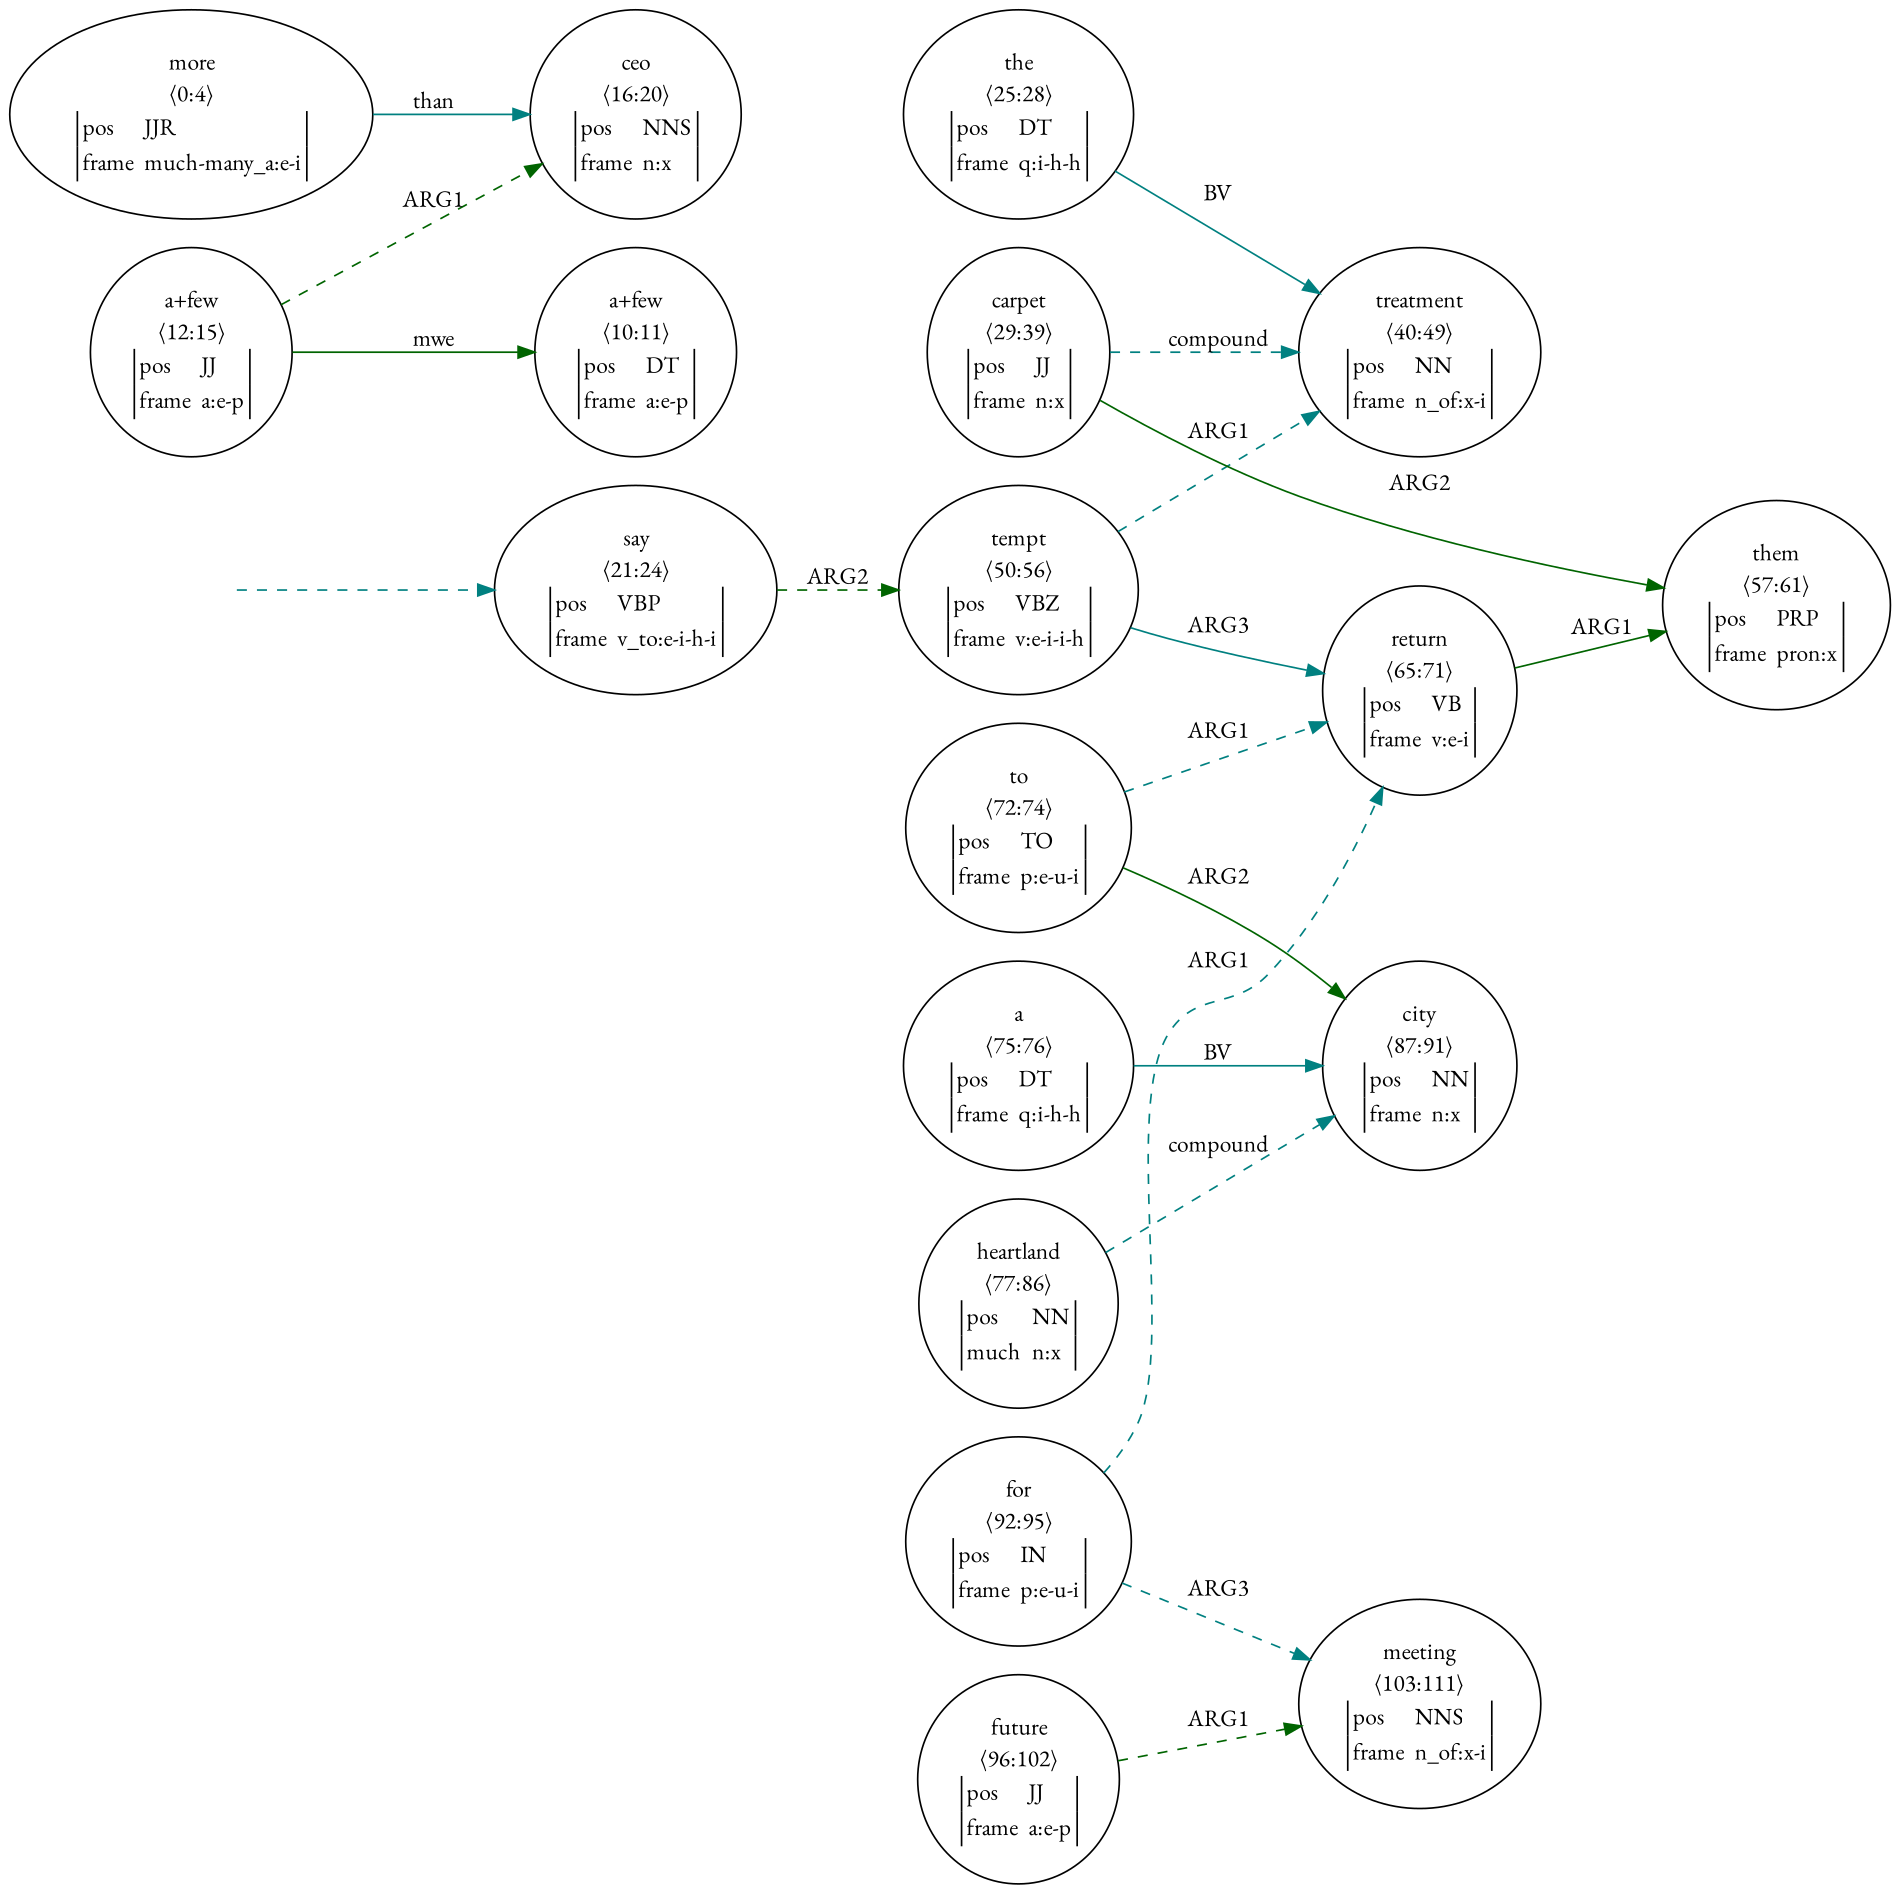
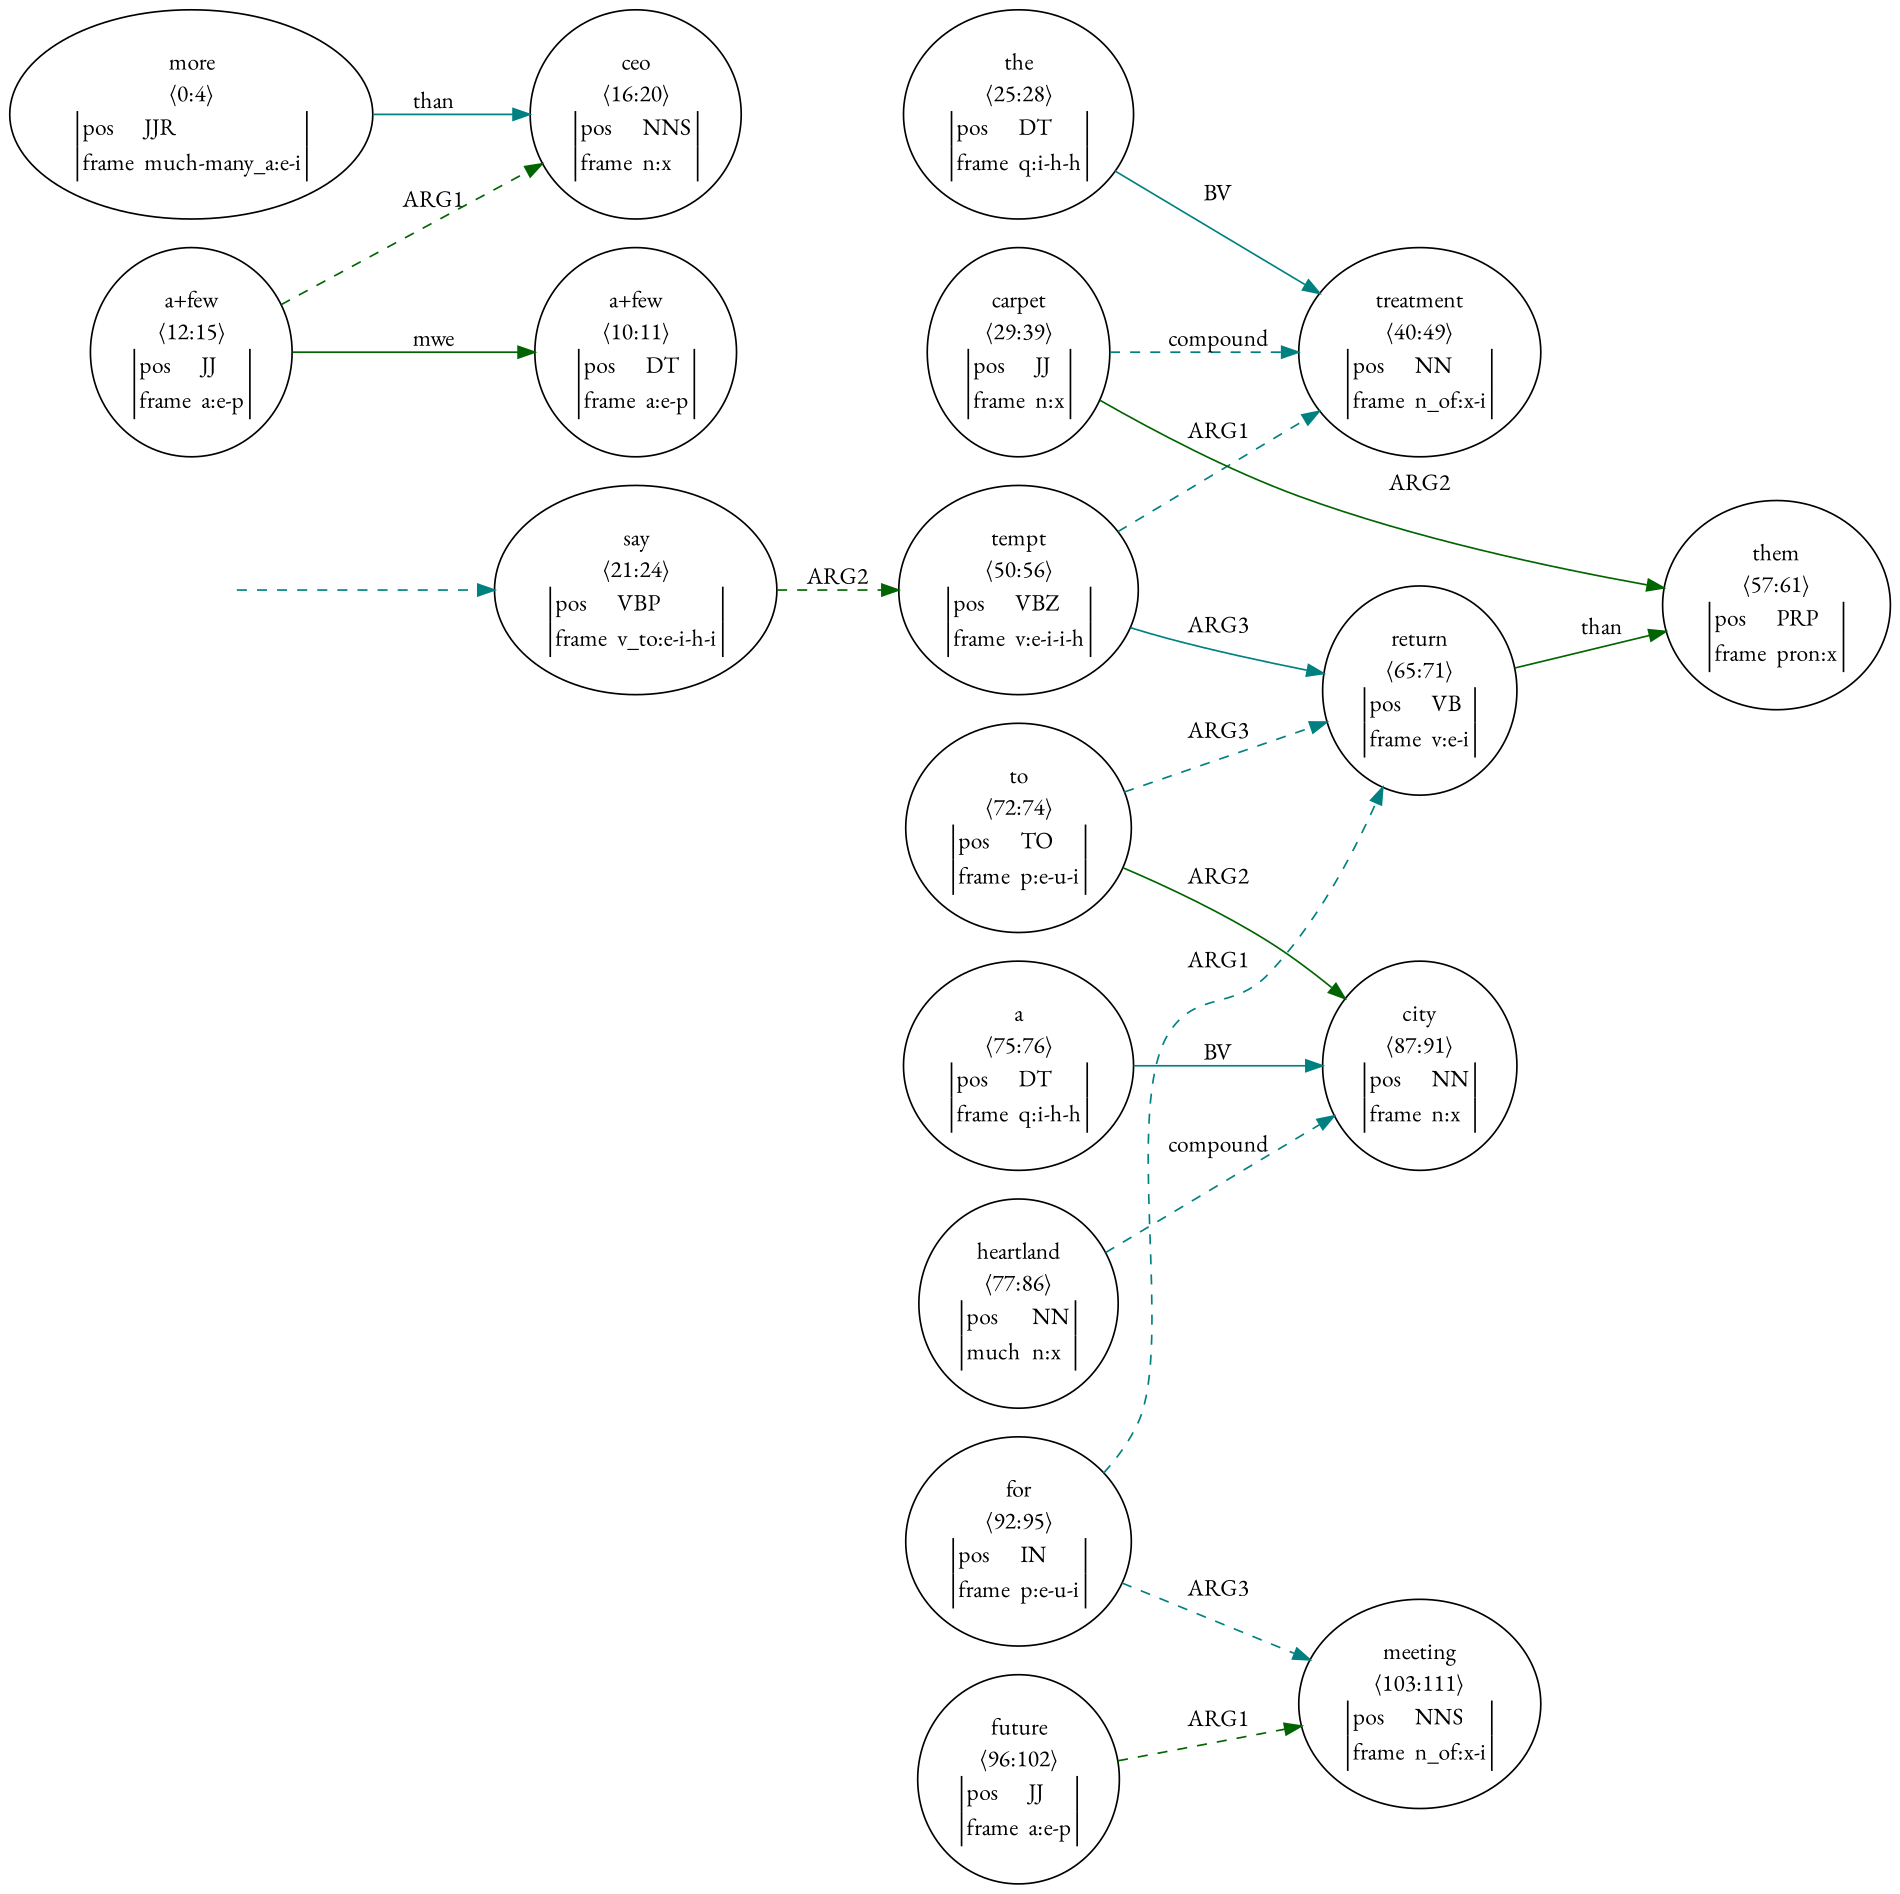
(1602, 628) -> (1602, 628)
(1219, 732) -> (1219, 732)
